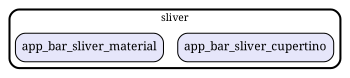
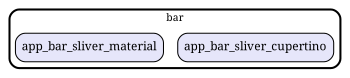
(175, 18) -> (175, 18)
